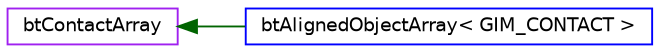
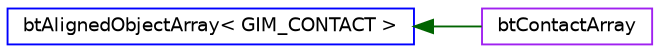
(221, 26) -> (458, 26)
